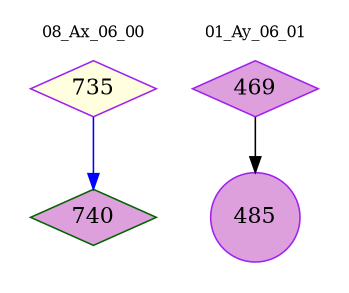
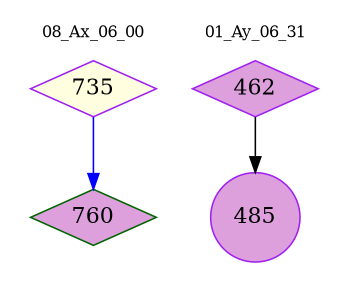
(255, 33) -> (255, 33)
(255, 89) -> (255, 89)
(93, 217) -> (93, 217)
